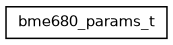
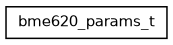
(86, 23) -> (86, 23)
